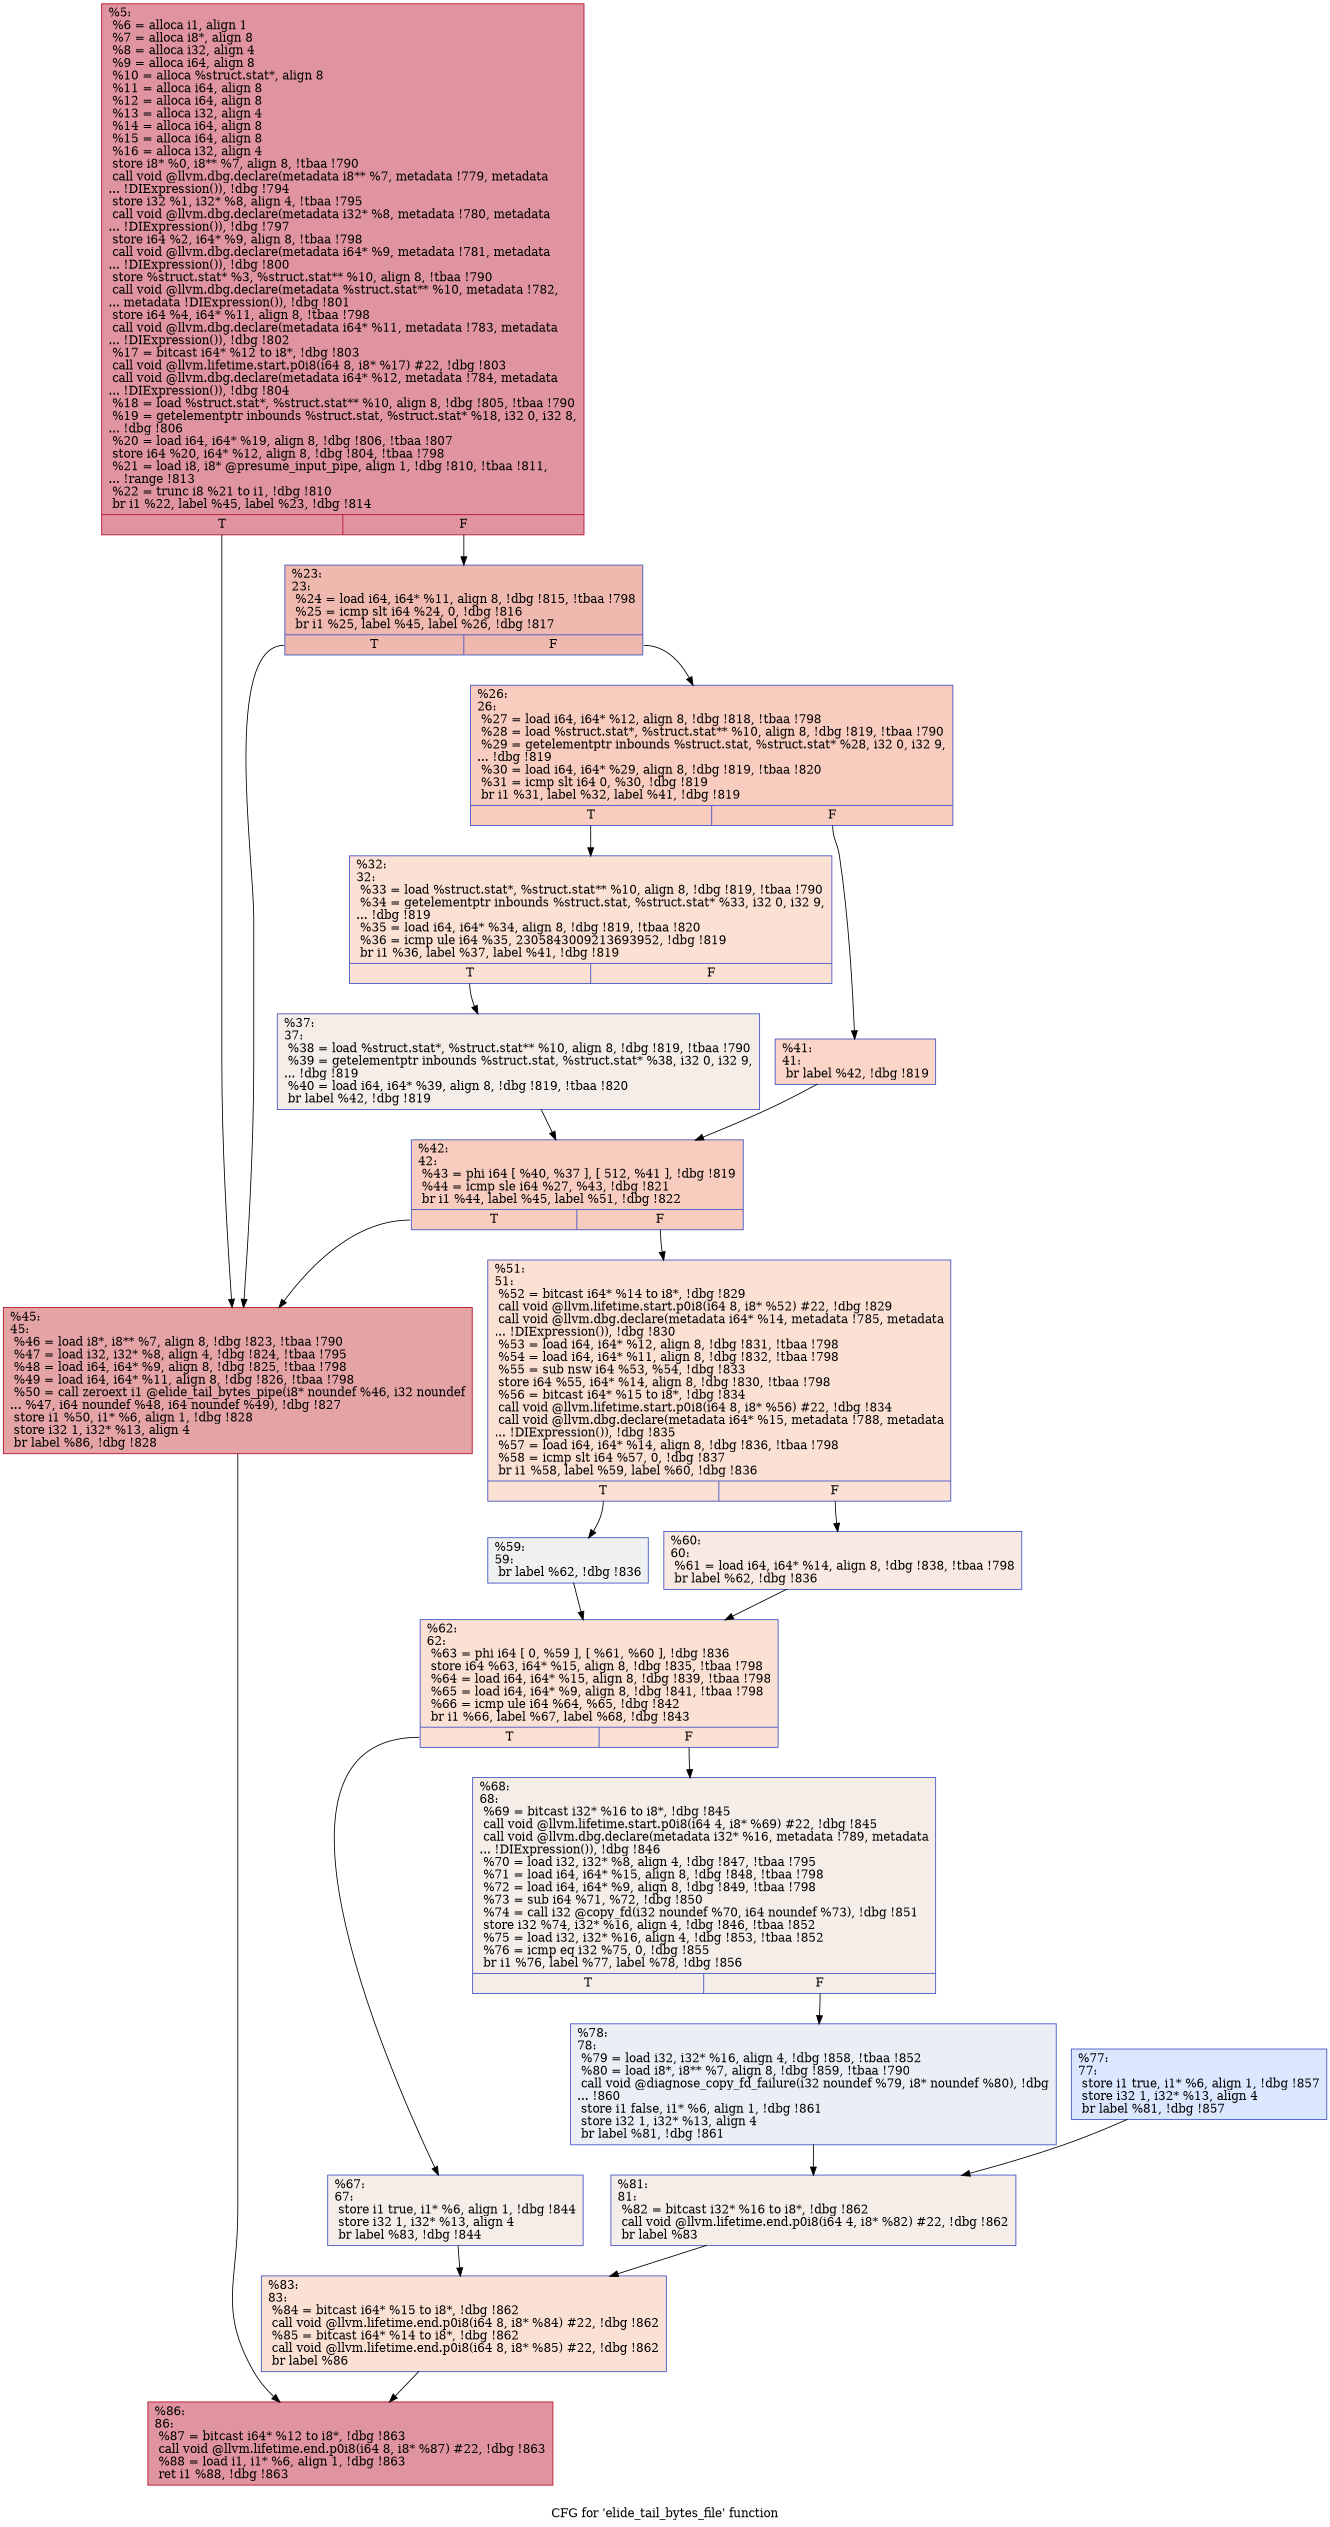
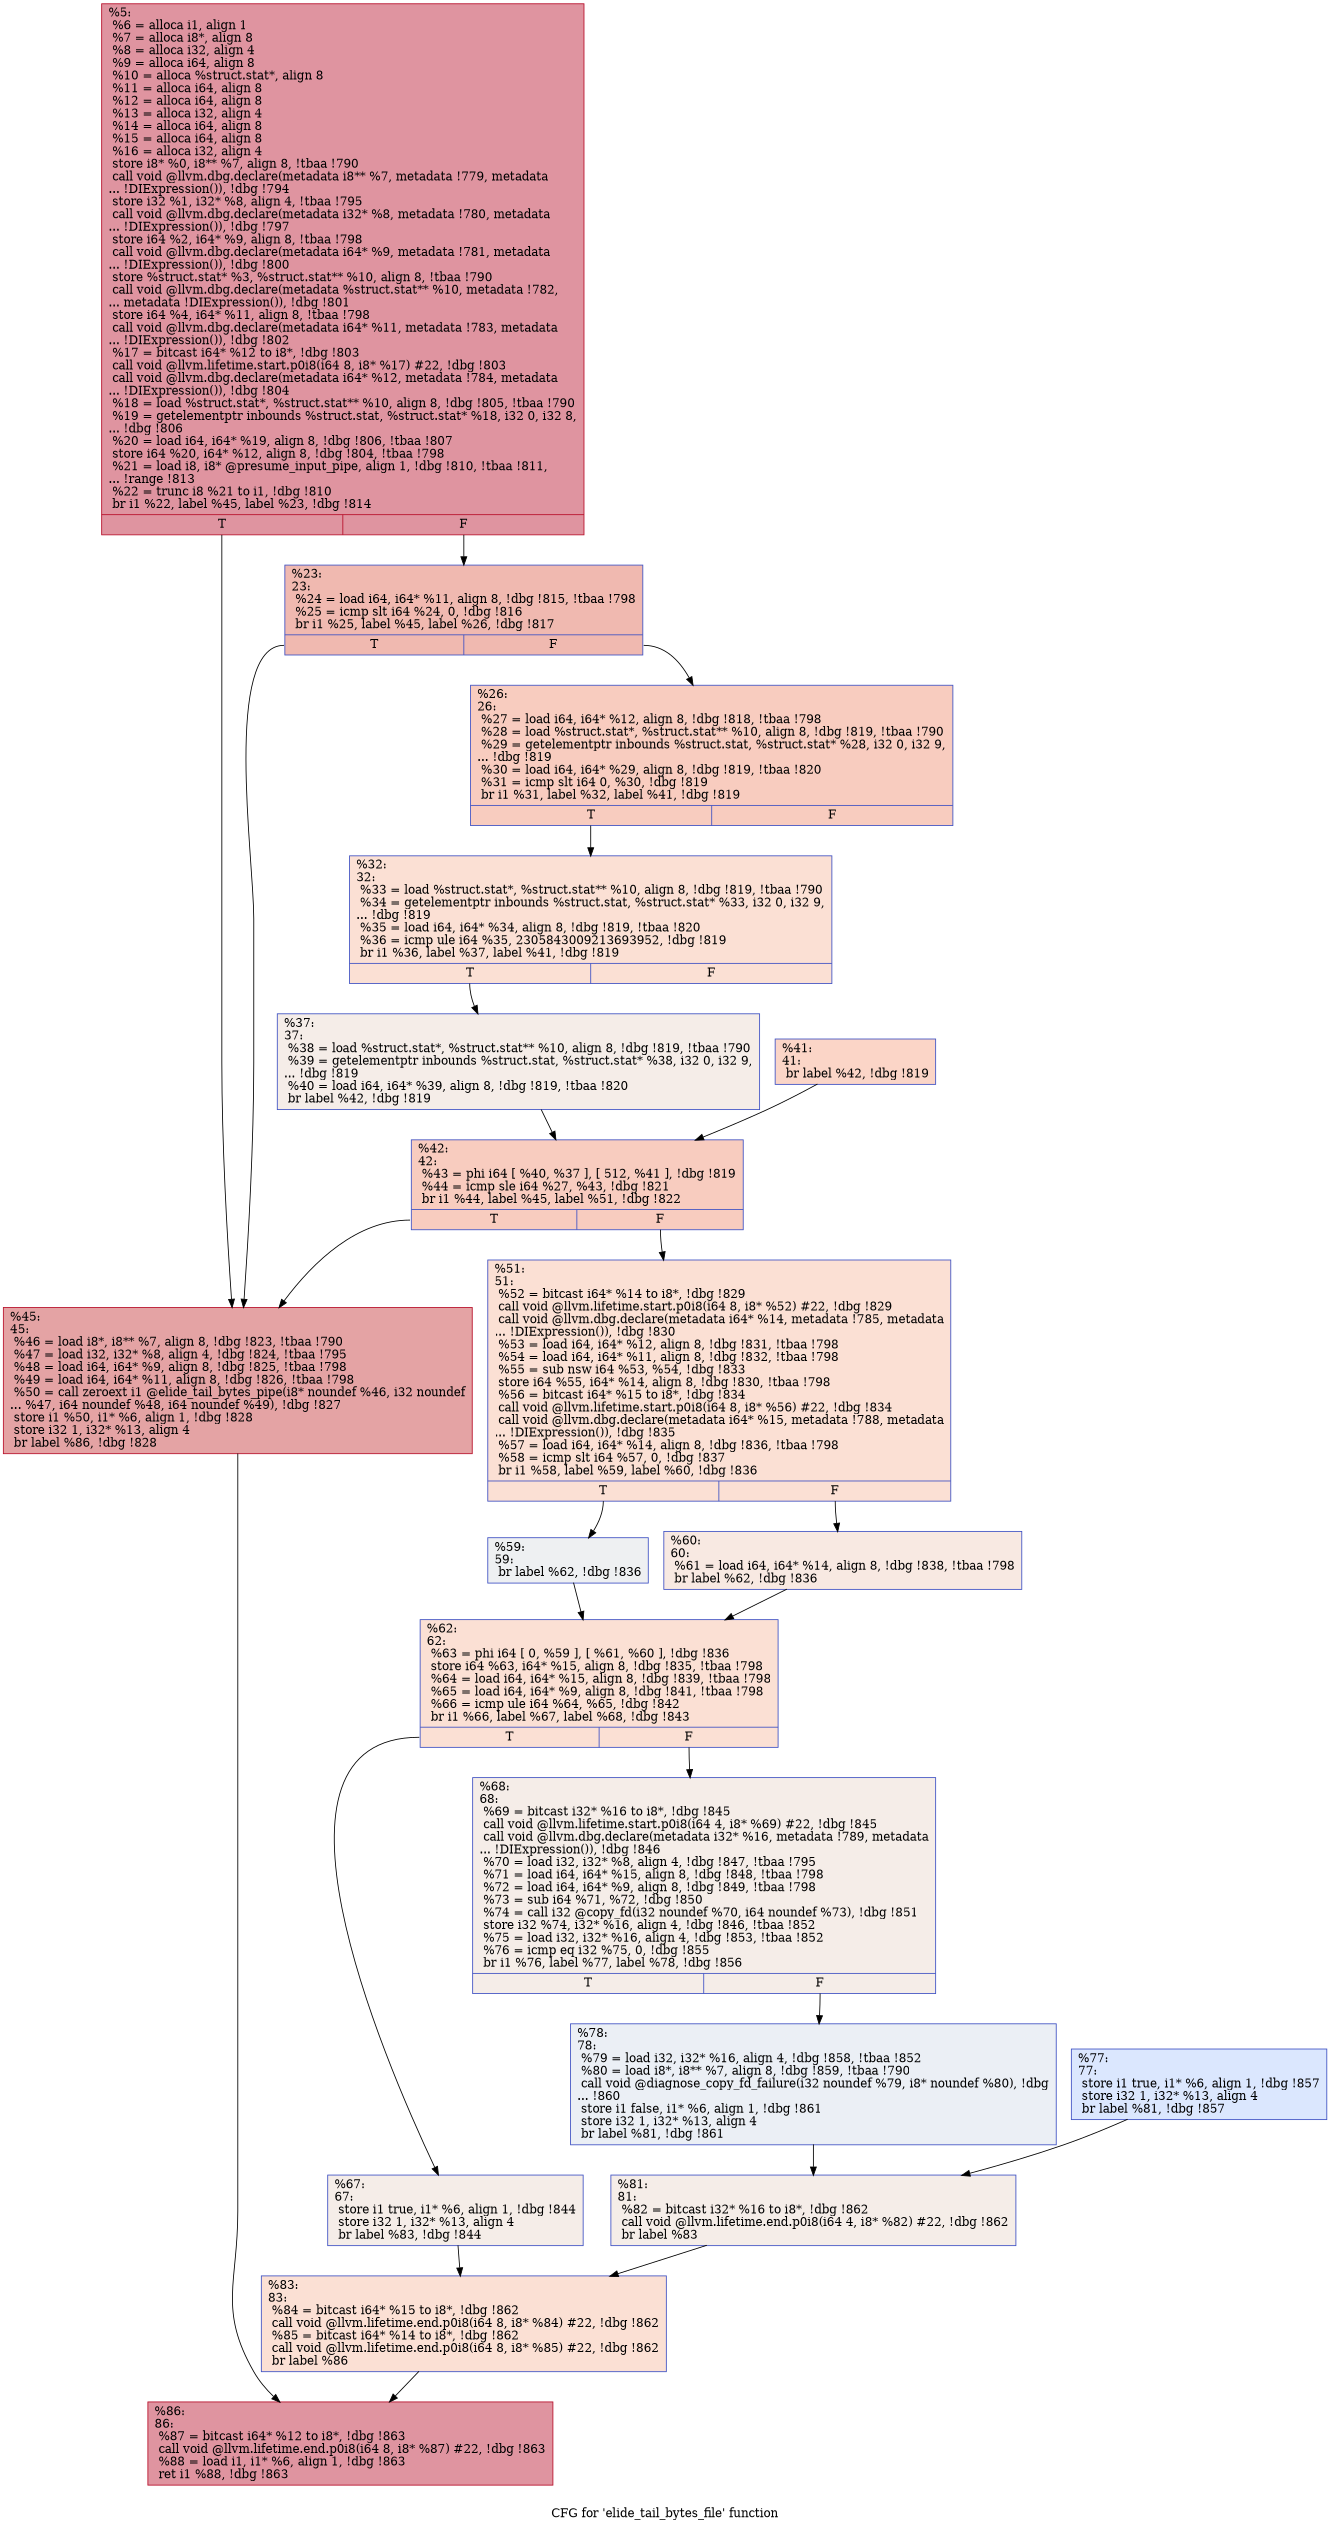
(848, 928) -> none
